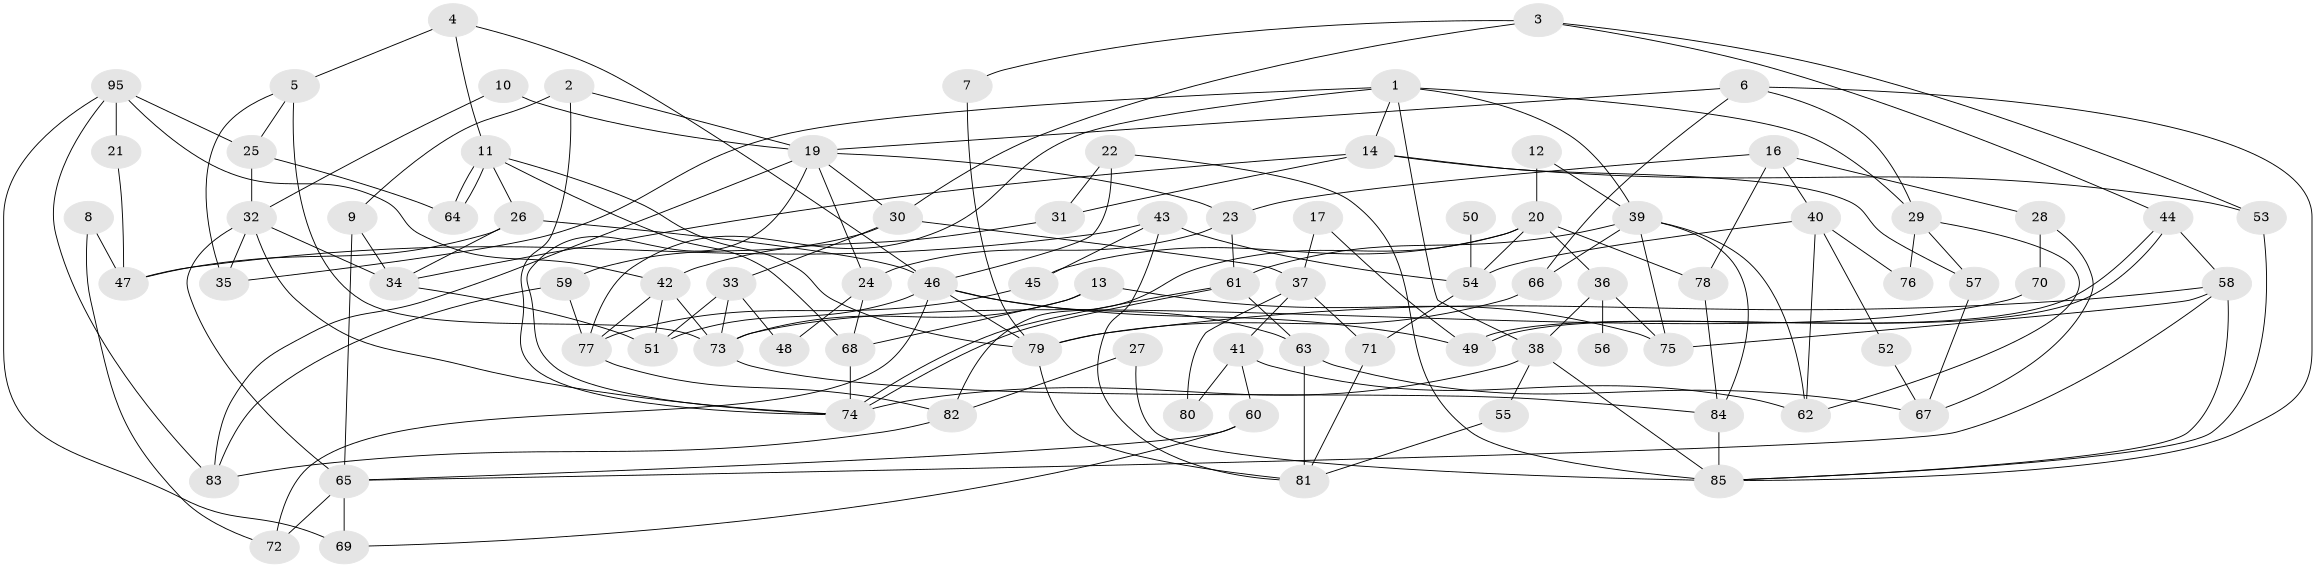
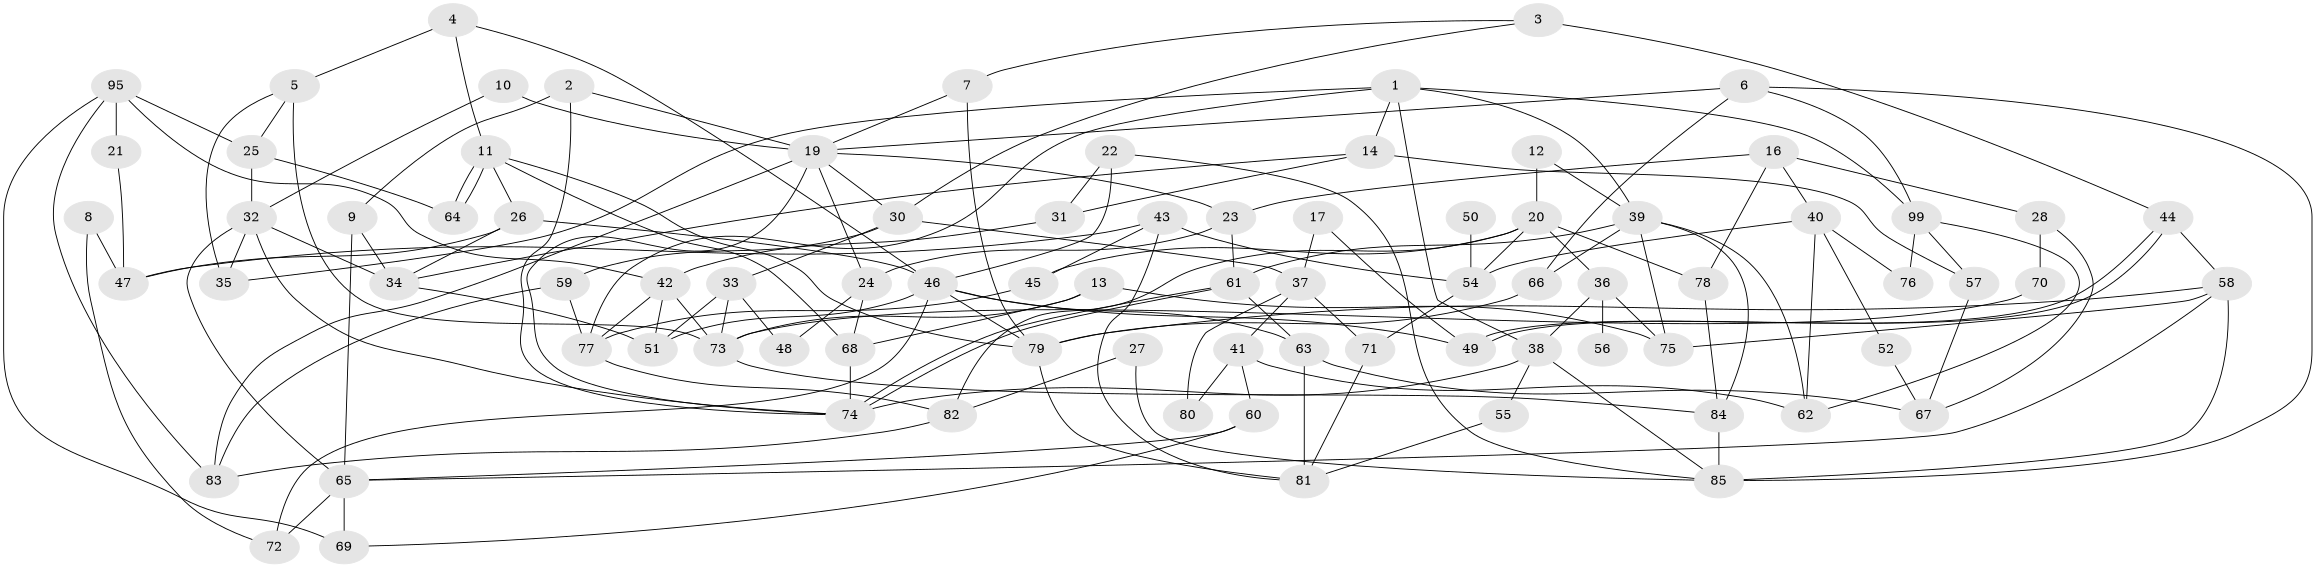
none -> (870, 127)
(1917, 218) -> (1917, 218)
(2262, 218) -> none
